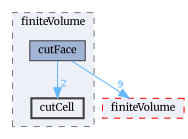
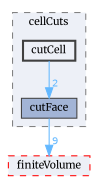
(53, 22) -> (49, 22)
(58, 74) -> (49, 74)
